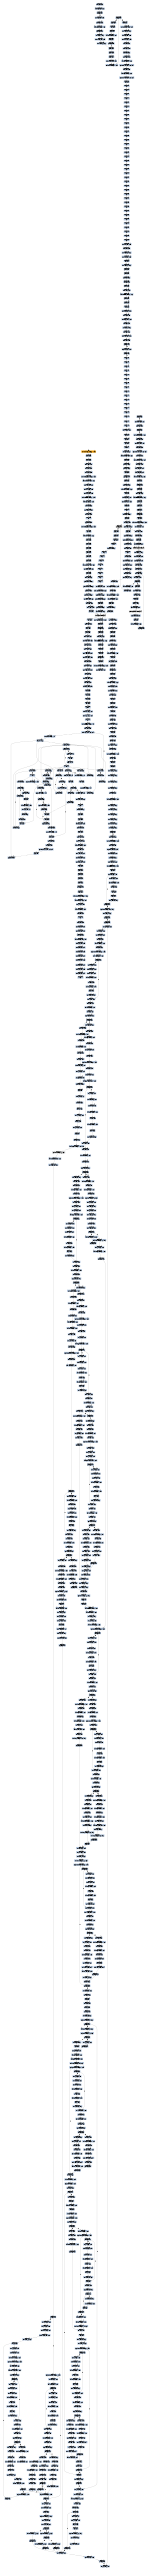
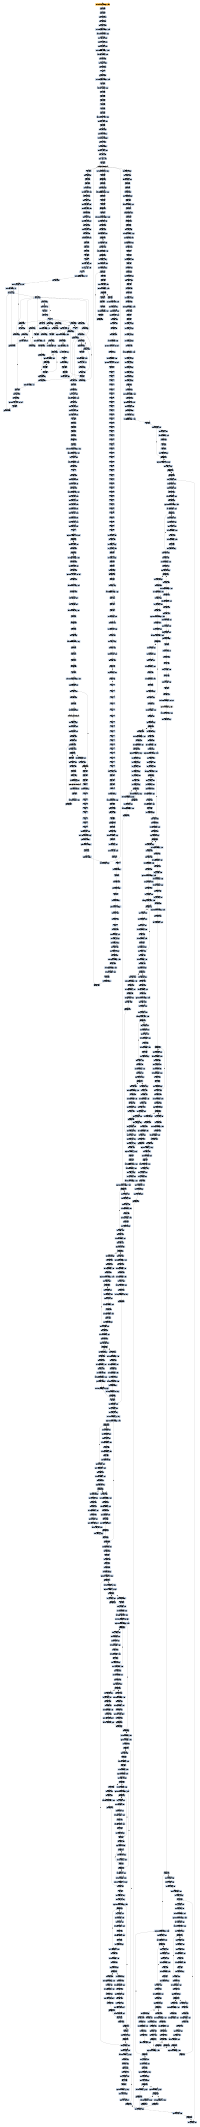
none -> (103, 225)
none -> (74, 535)
(85, 1413) -> (138, 974)
